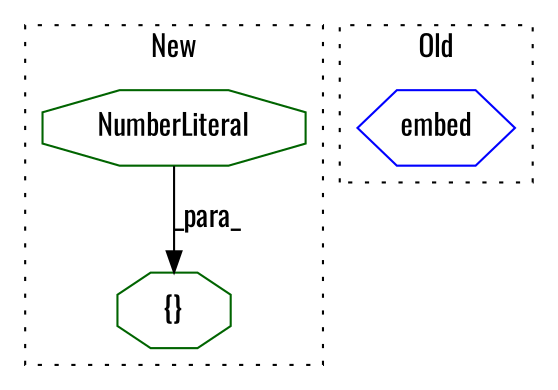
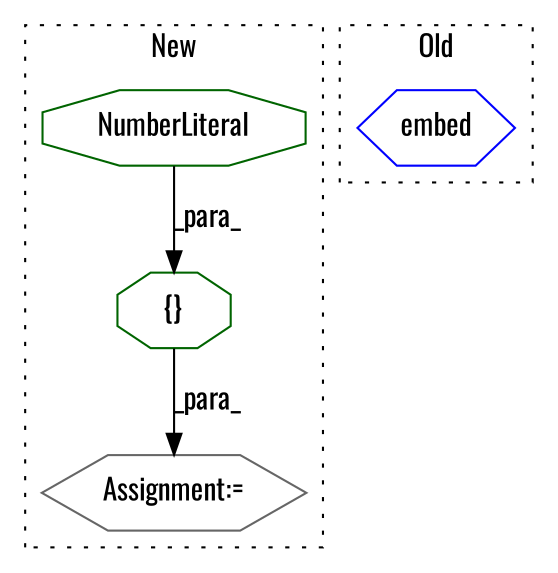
none -> (174, 493)
